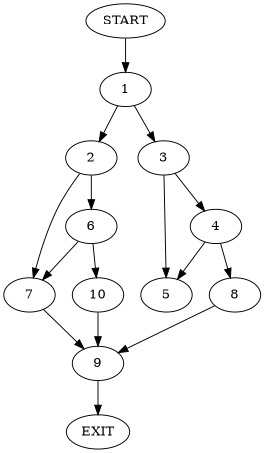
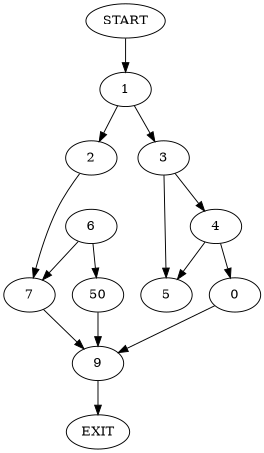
(91, 188) -> none
(98, 295) -> (98, 295)
(235, 295) -> (235, 295)
